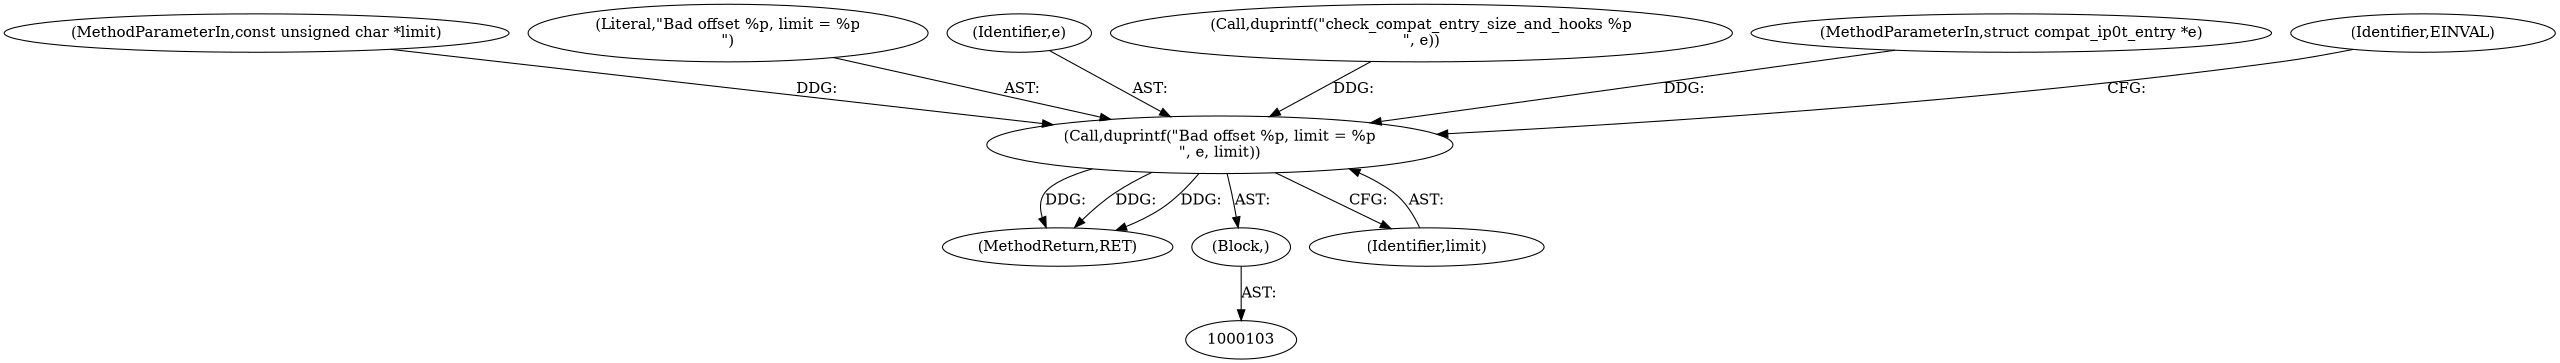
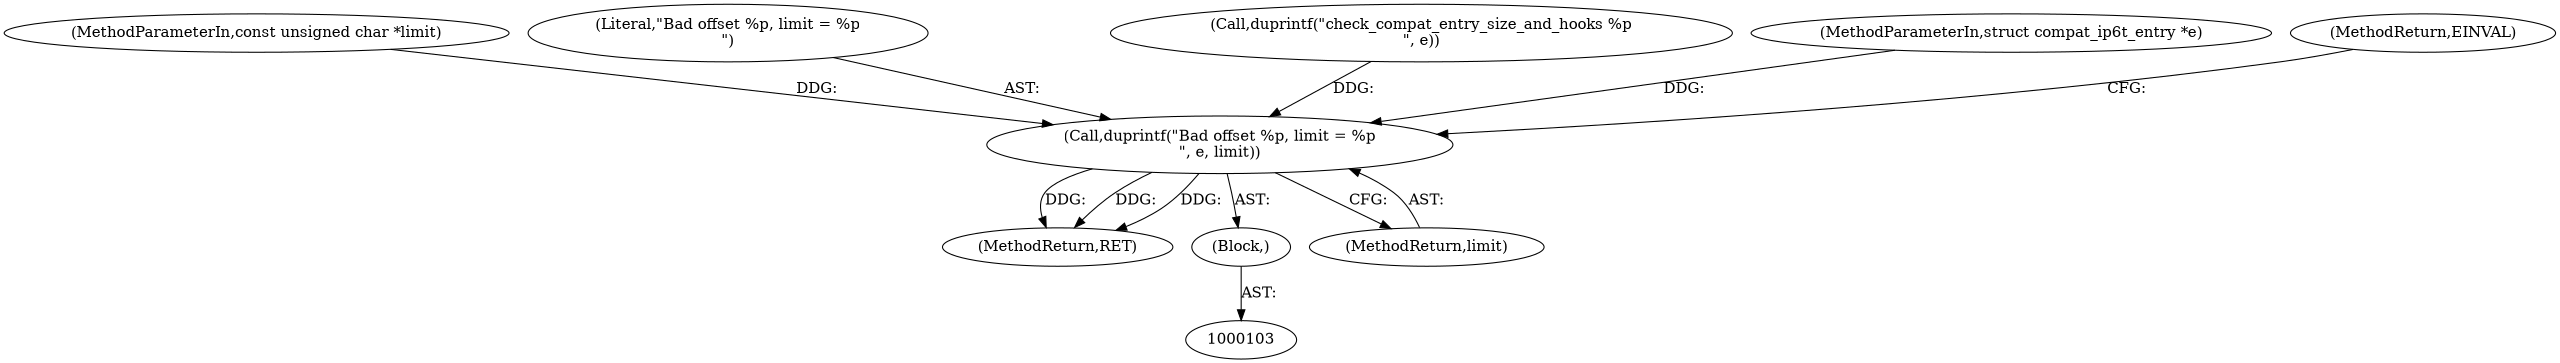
(1019, 33) -> none
(2011, 33) -> (2011, 33)
(2423, 33) -> (2423, 33)
(1427, 247) -> (1427, 247)
